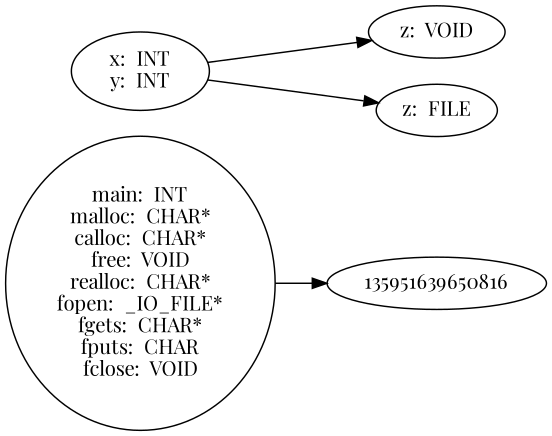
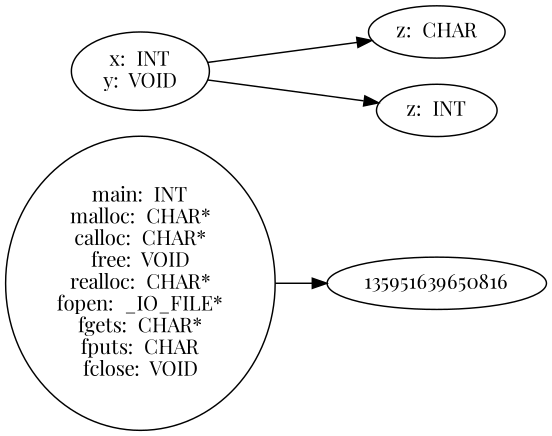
(437, 32) -> (437, 32)
(140, 71) -> (140, 71)
(437, 110) -> (437, 110)
